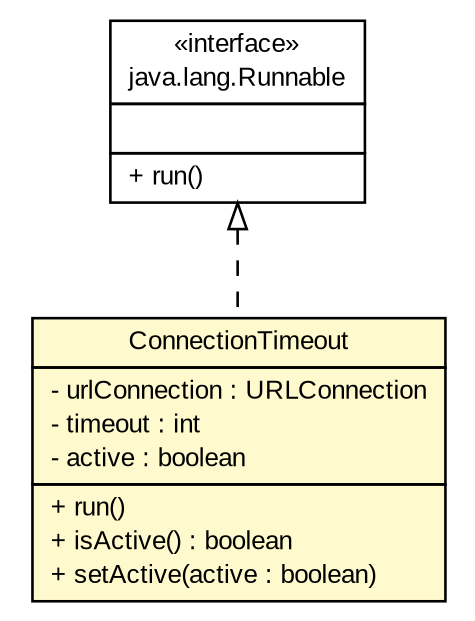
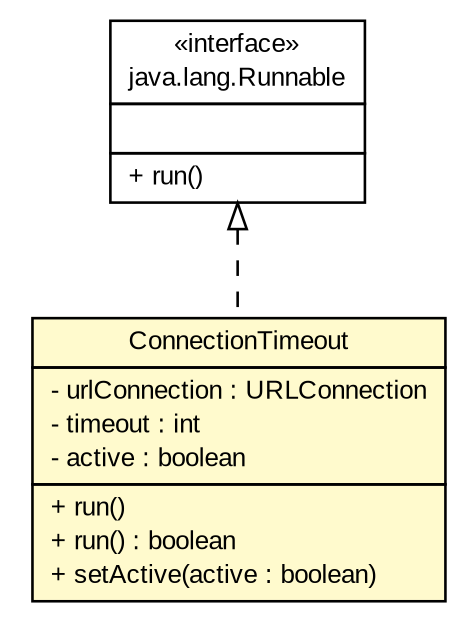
(173, 542) -> (144, 542)
